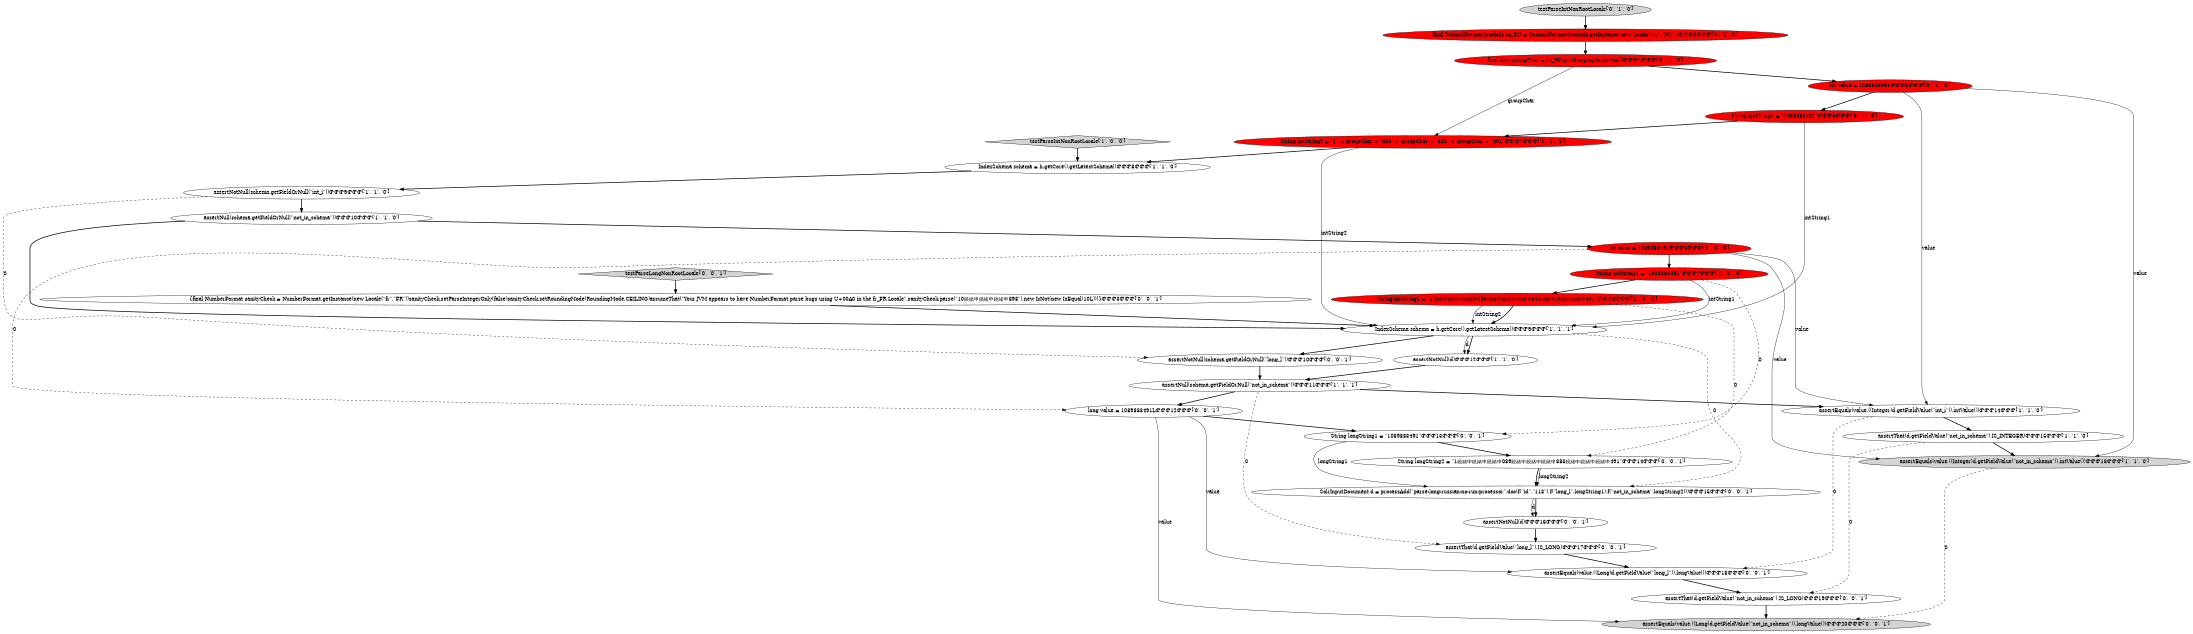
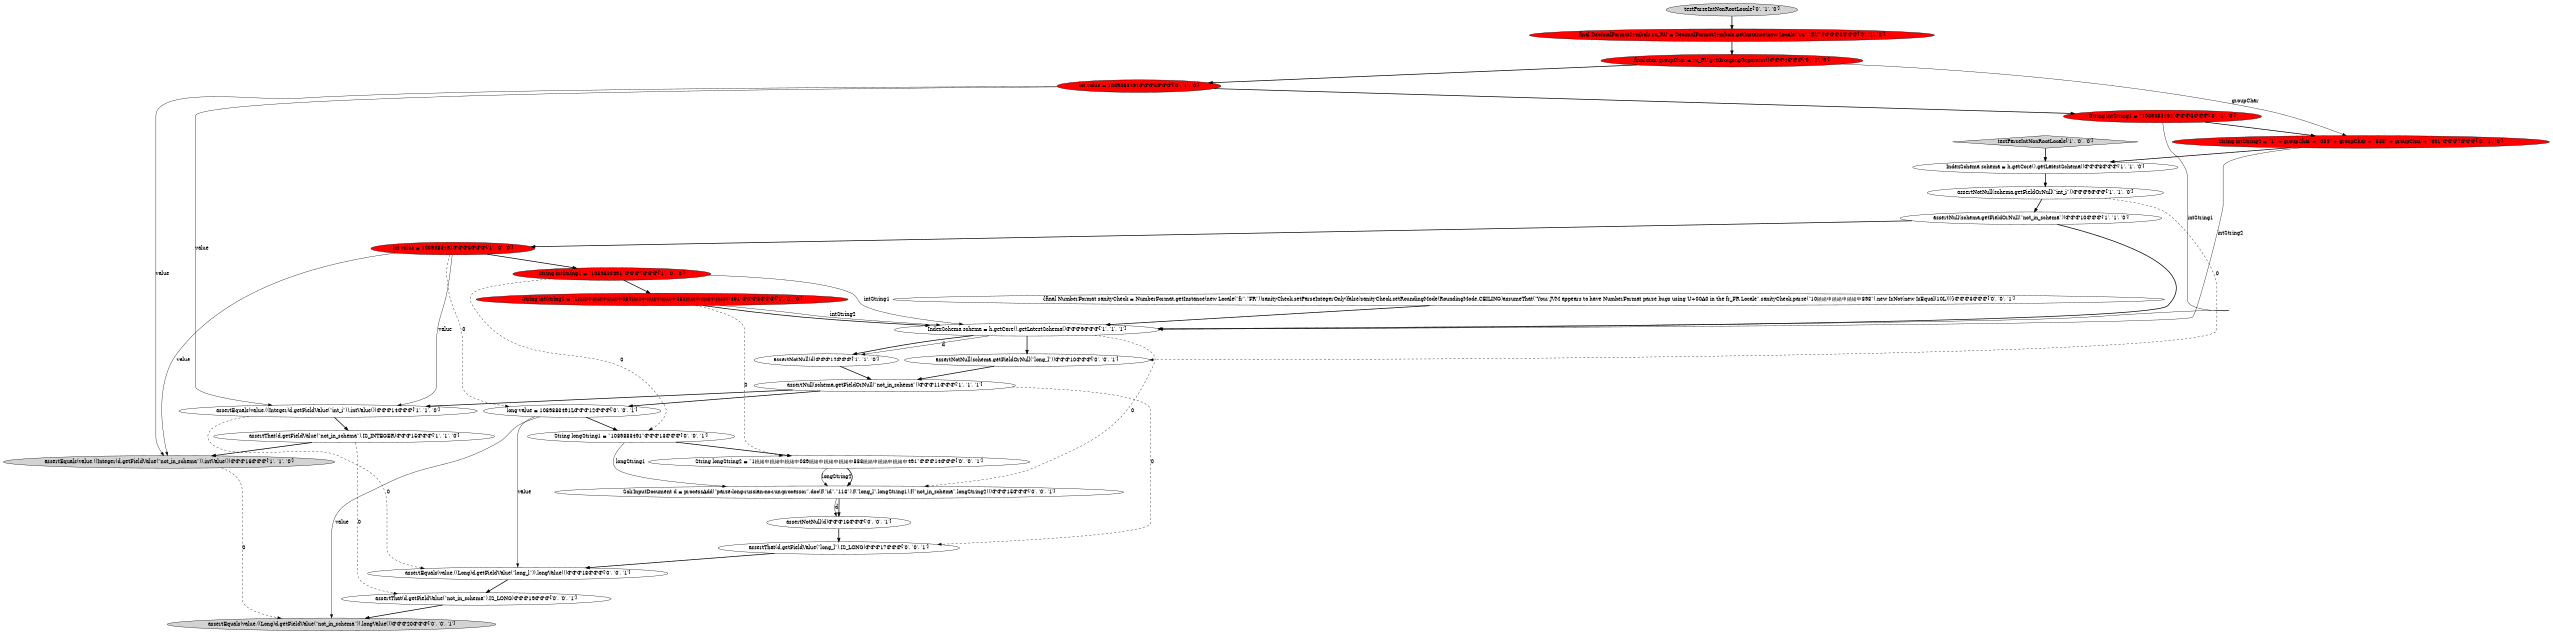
(676, 274) -> none
